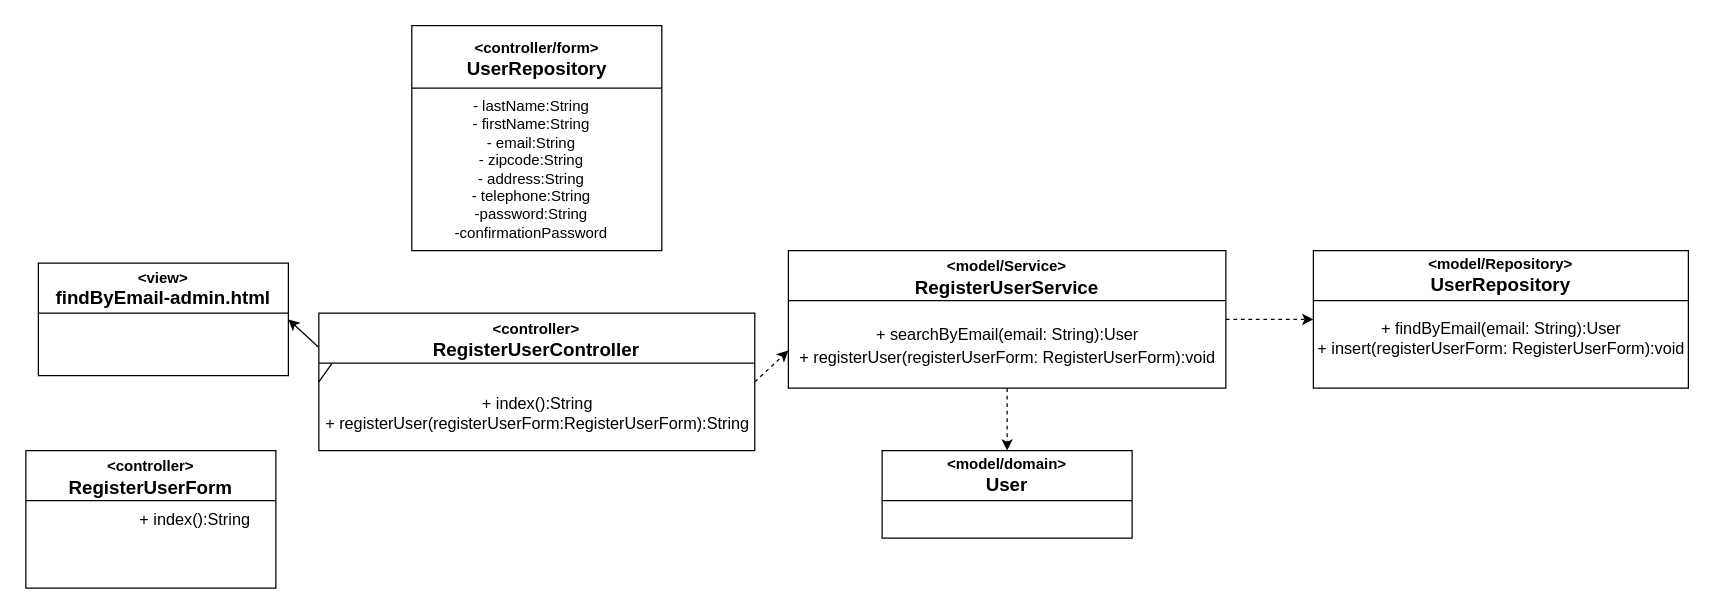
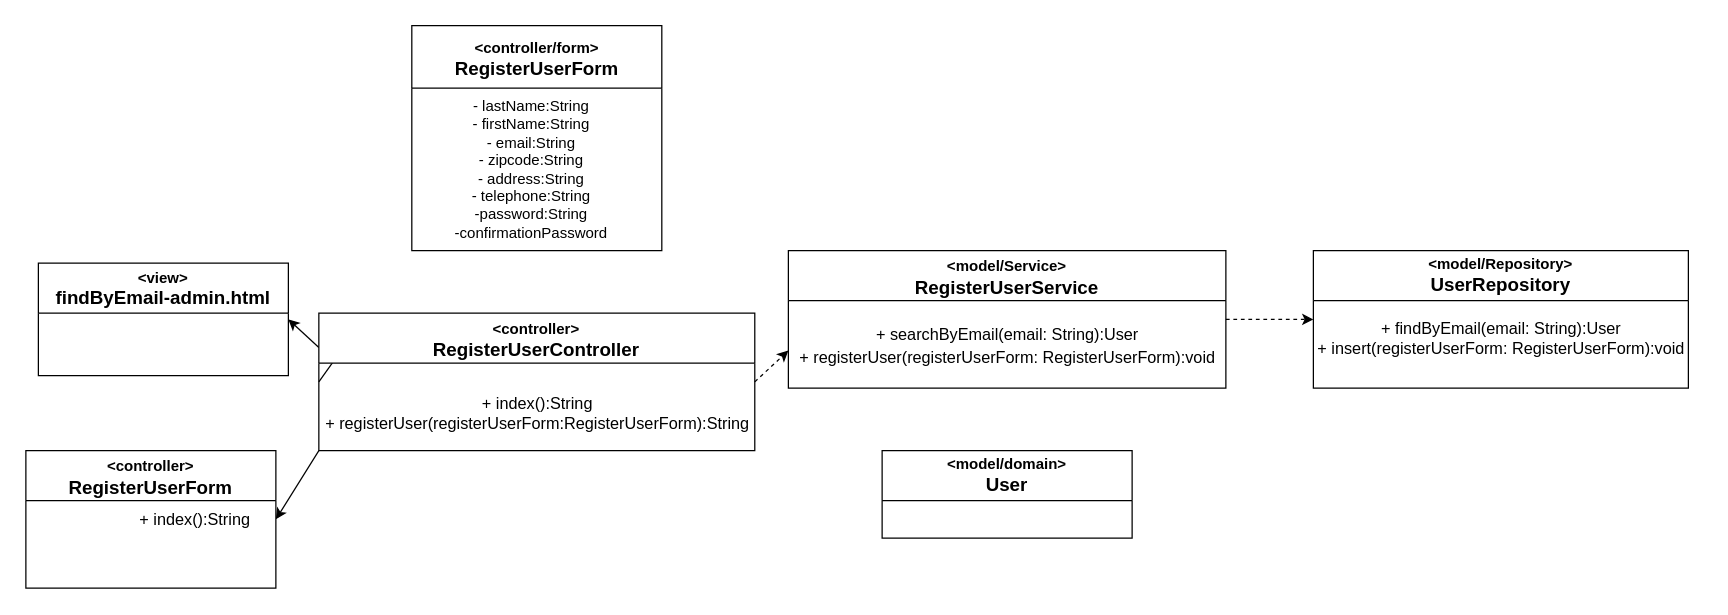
(537, 57) -> (537, 57)
(1007, 416) -> none
none -> (298, 483)
